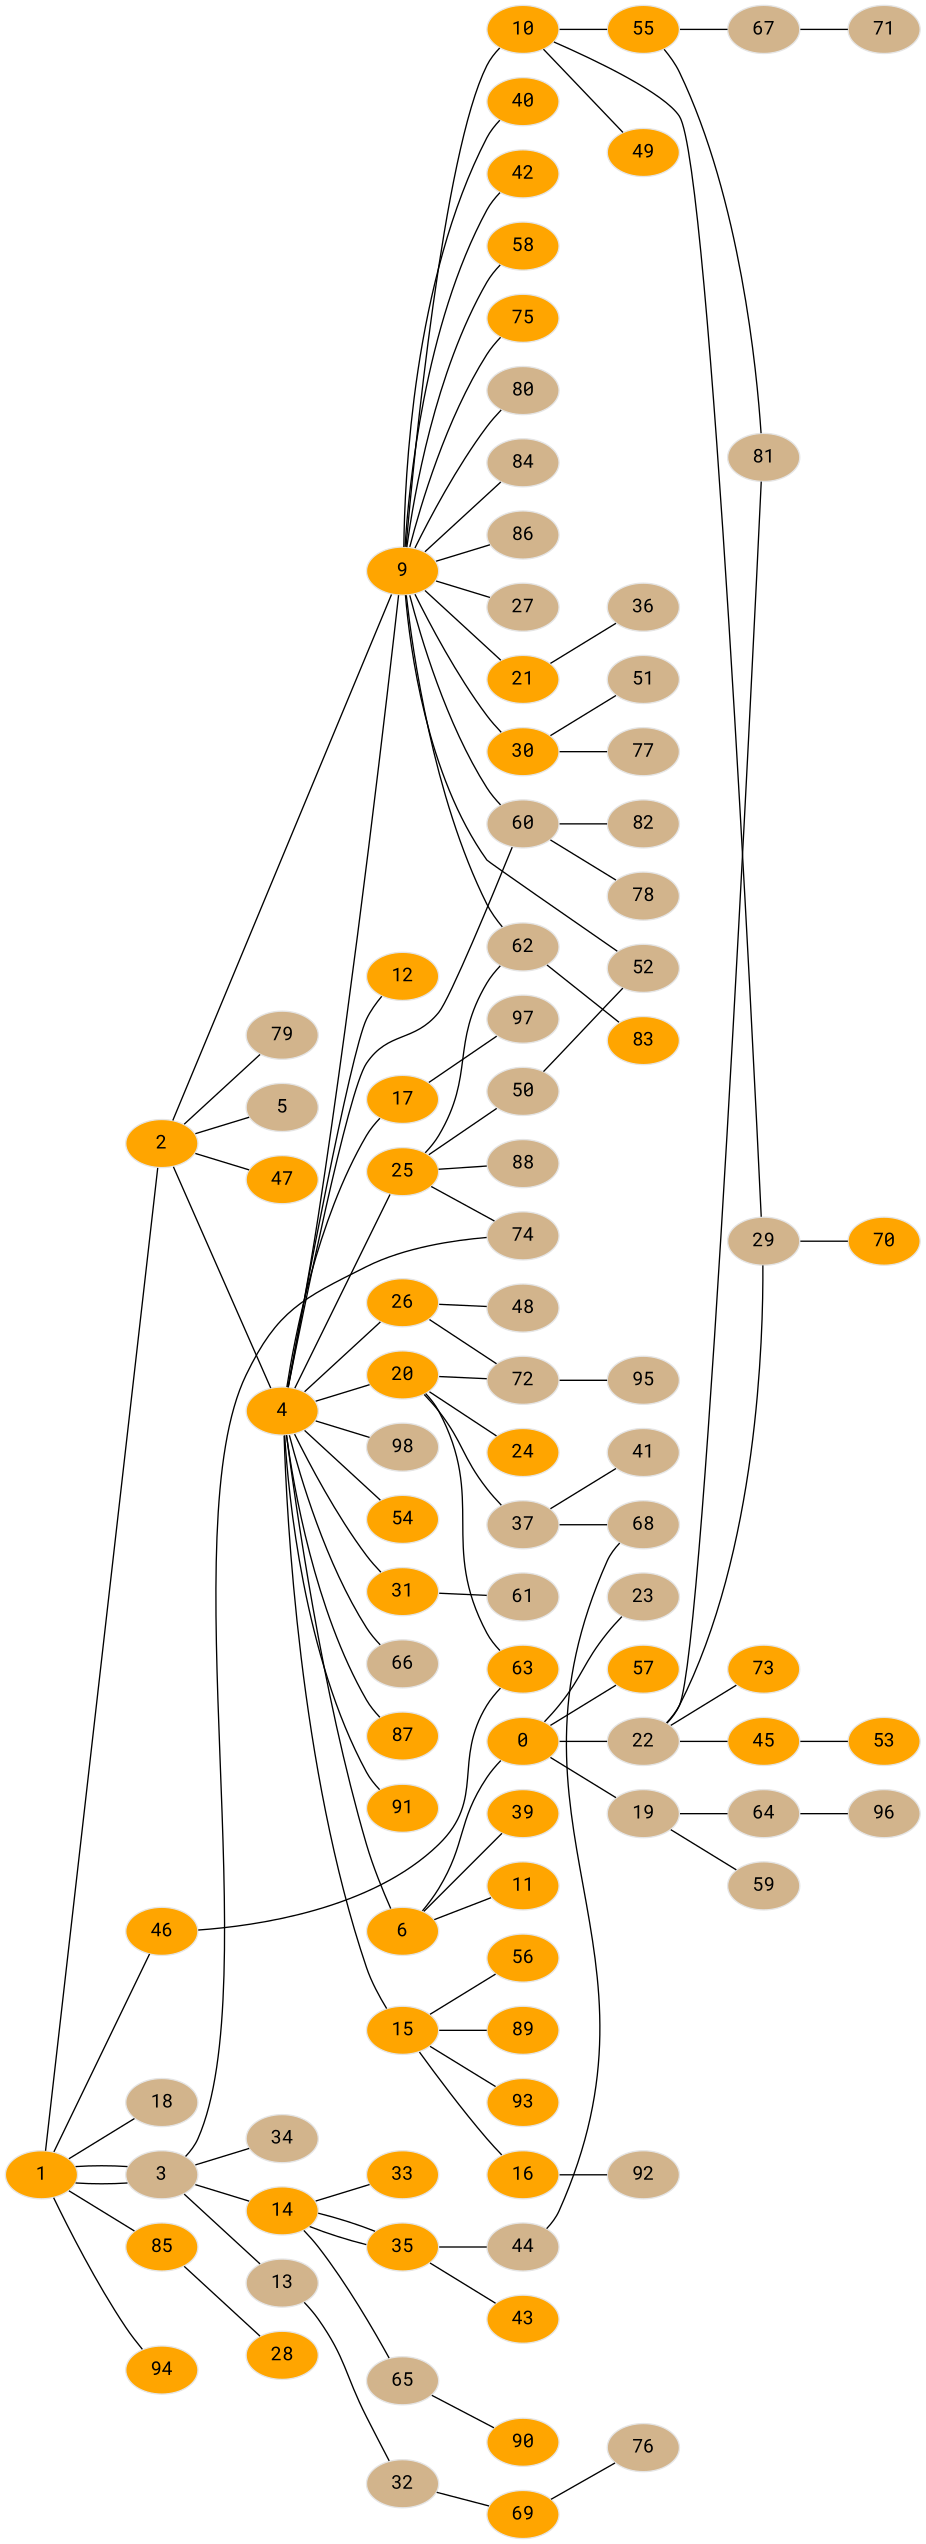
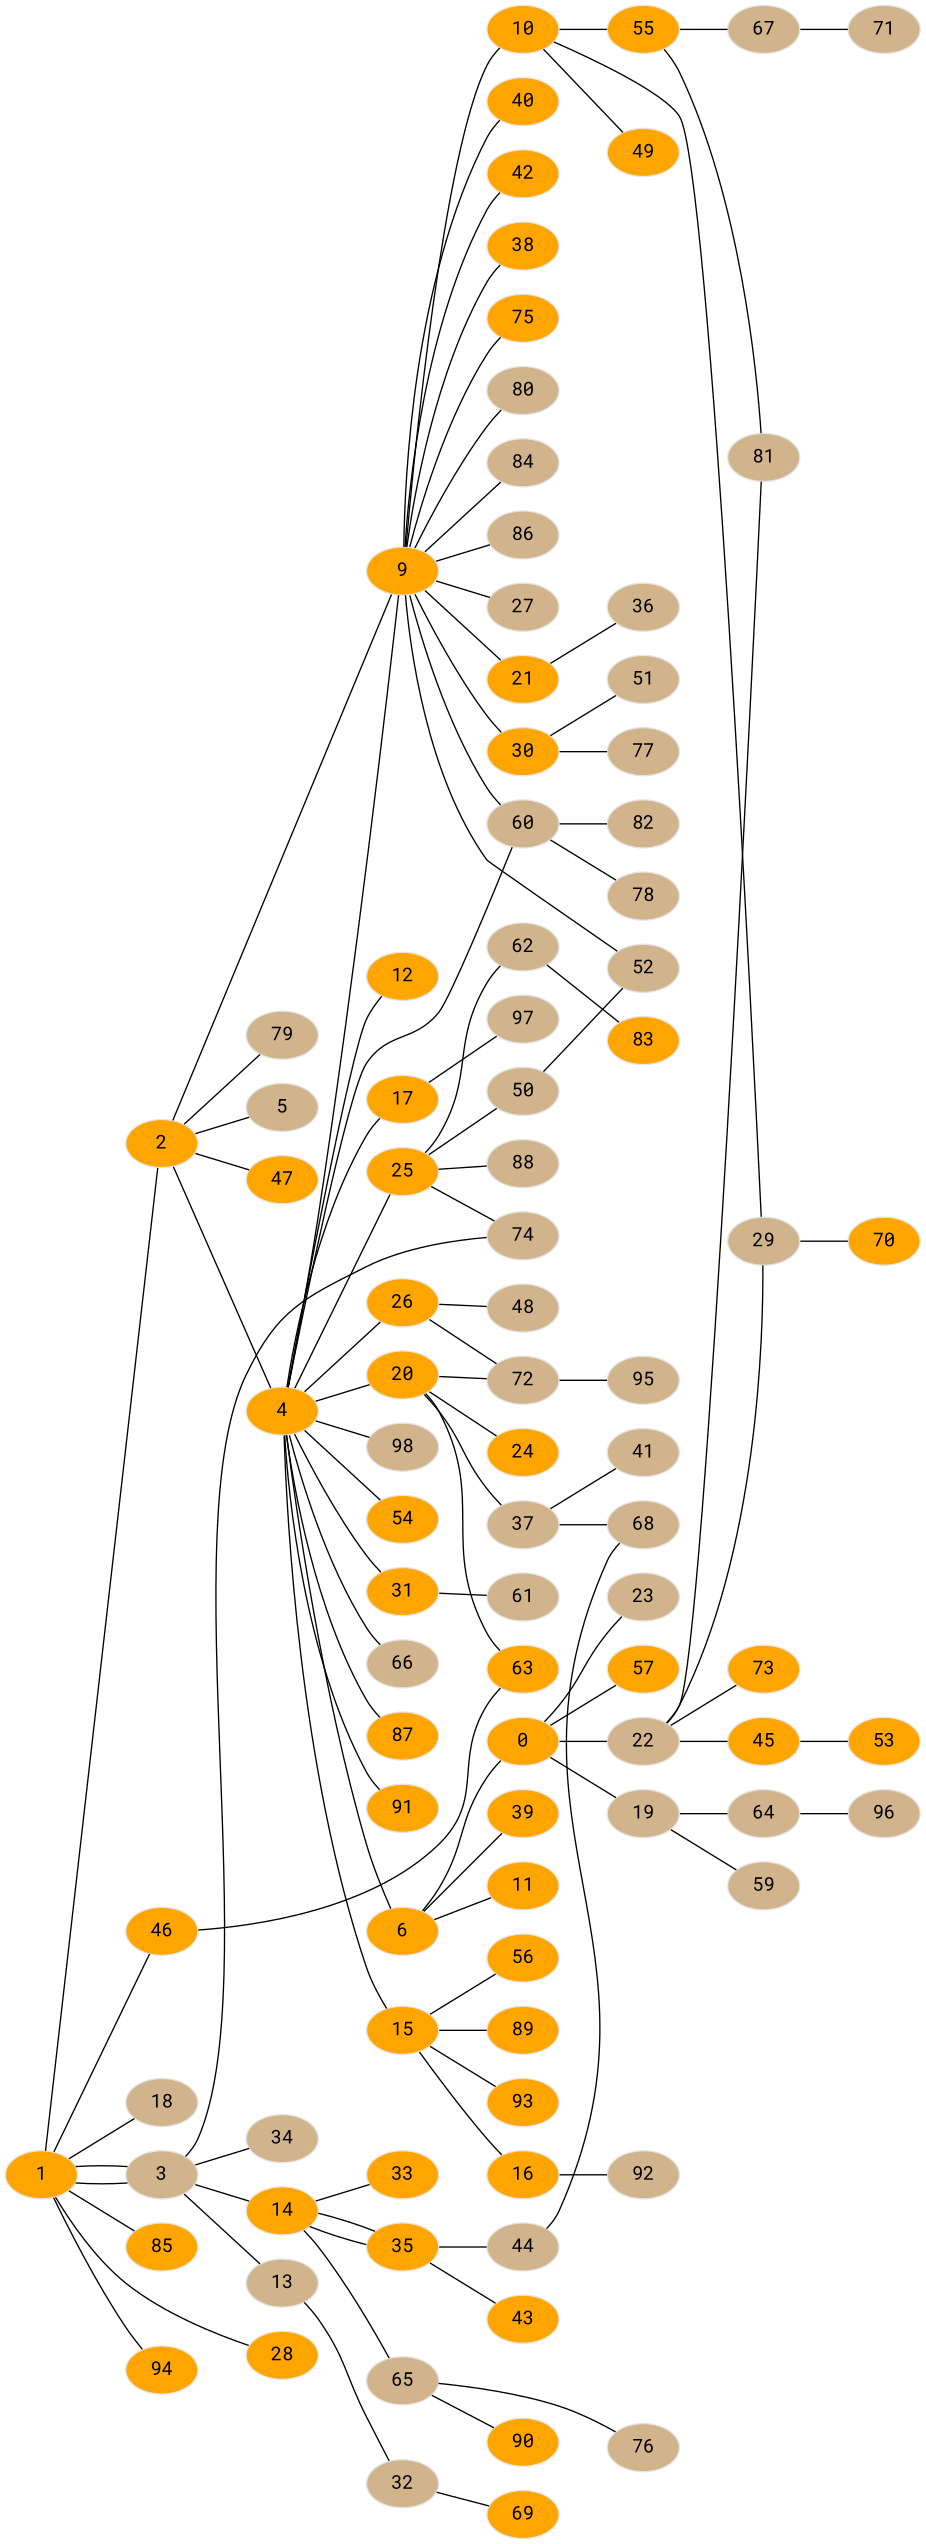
(523, 246) -> (523, 246)
(452, 817) -> none
(222, 2301) -> (137, 2291)
(583, 2481) -> (530, 2398)
